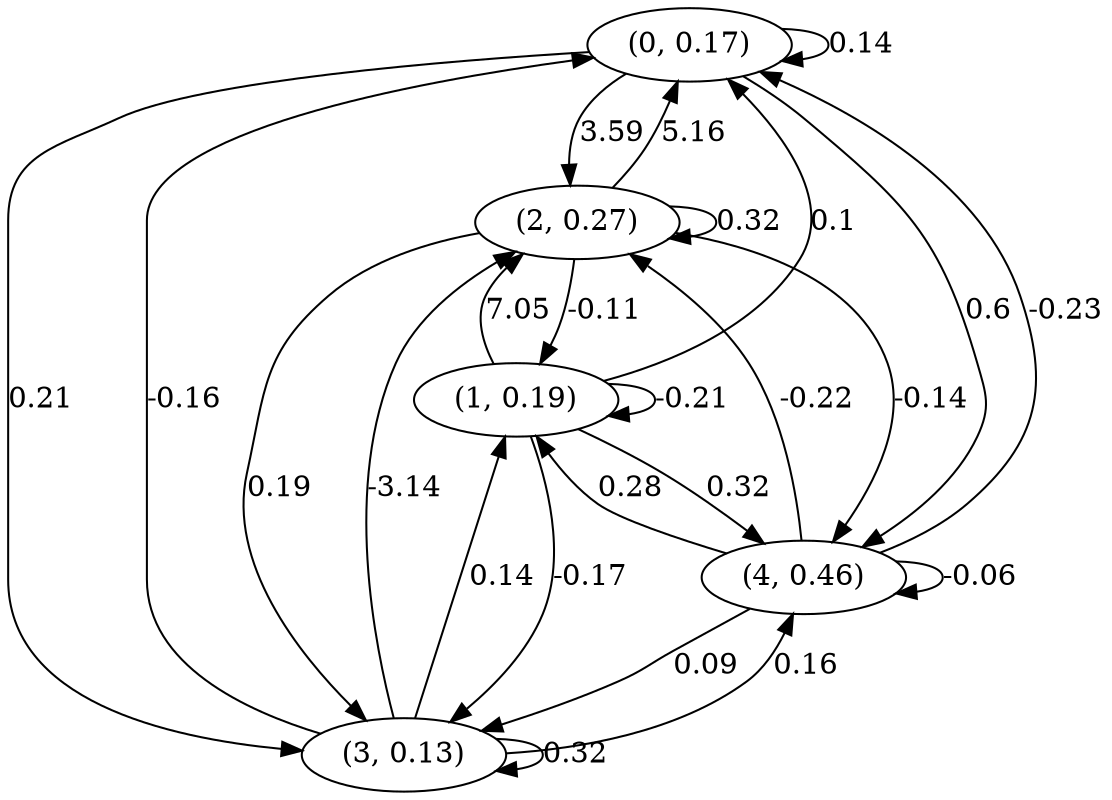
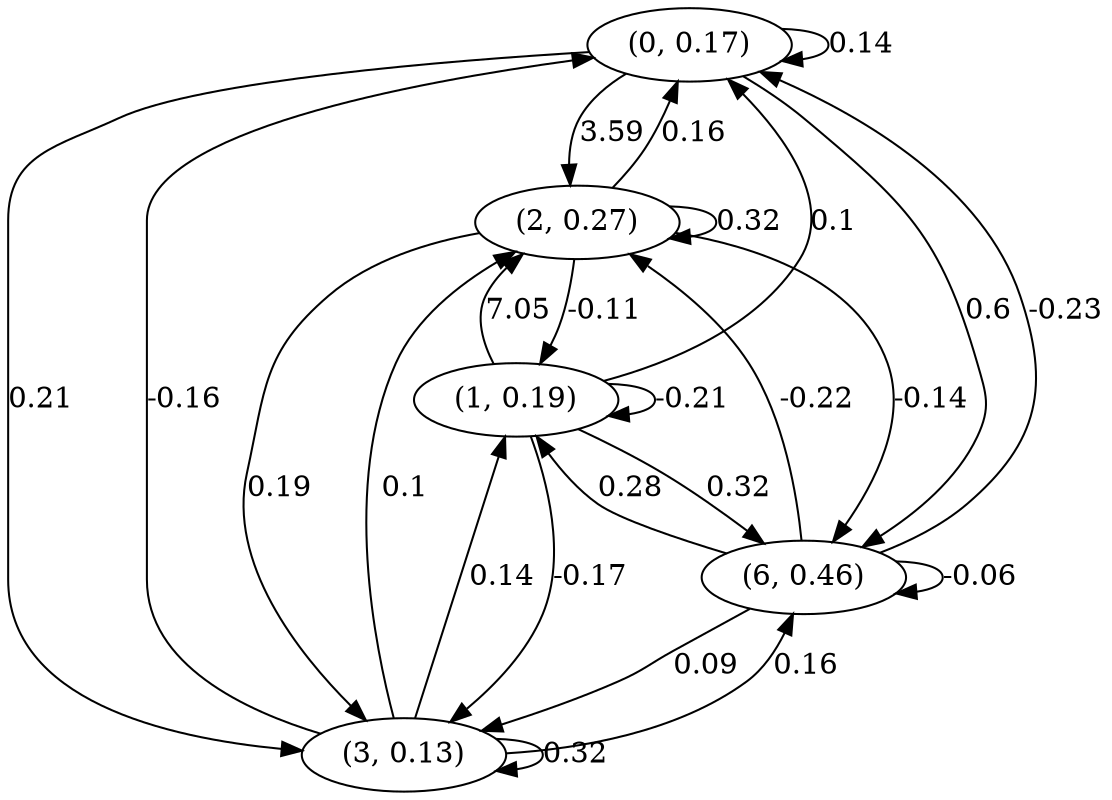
(694, 134) -> (694, 134)
(405, 489) -> (405, 489)
(804, 577) -> (804, 577)
